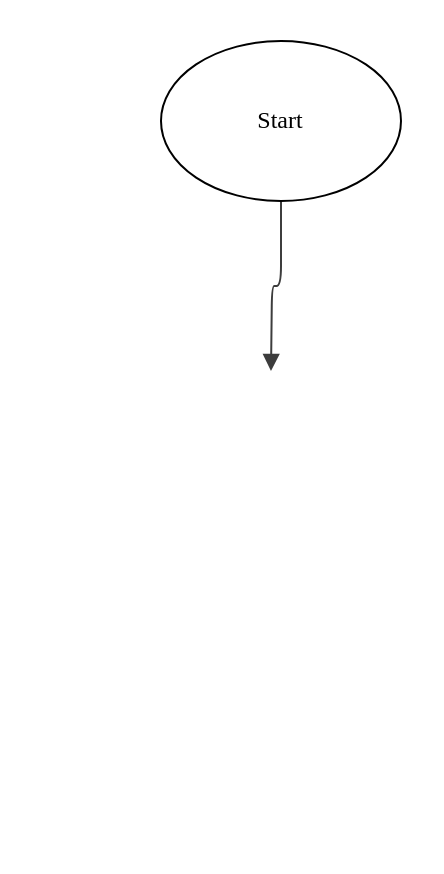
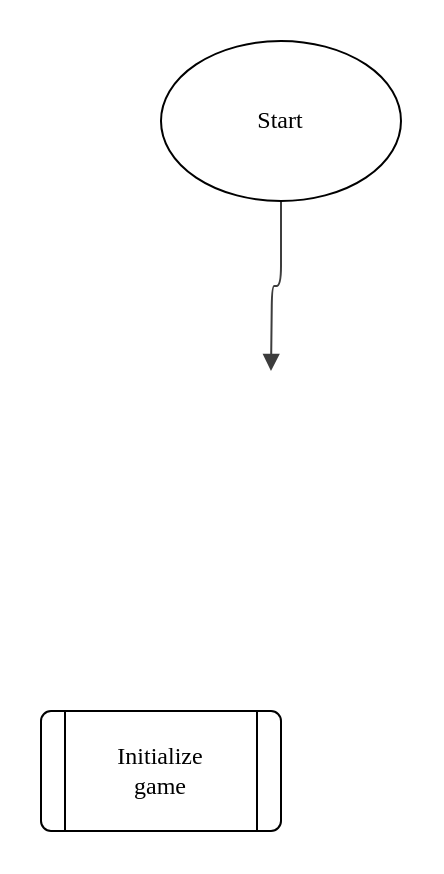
none -> (161, 771)
